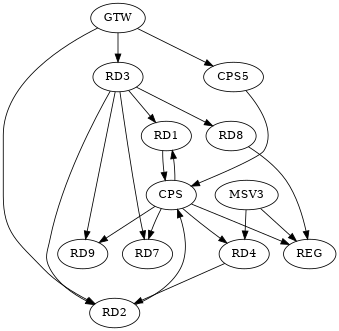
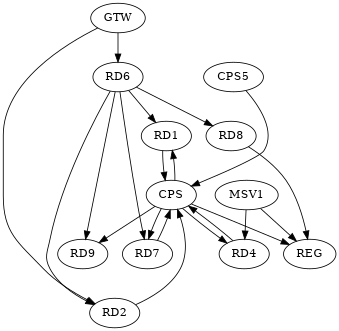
(171, 45) -> none
(118, 77) -> (118, 77)
(247, 195) -> (247, 195)
none -> (163, 229)
(183, 282) -> (214, 225)
